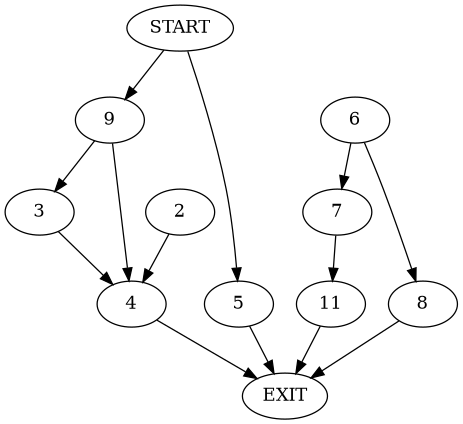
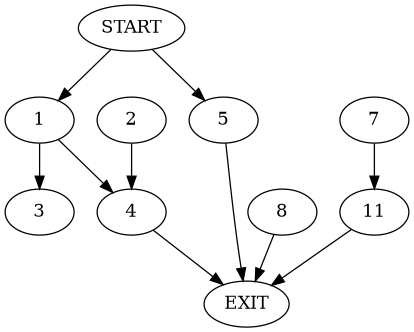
(110, 120) -> (40, 120)
(355, 120) -> none
(81, 254) -> none
